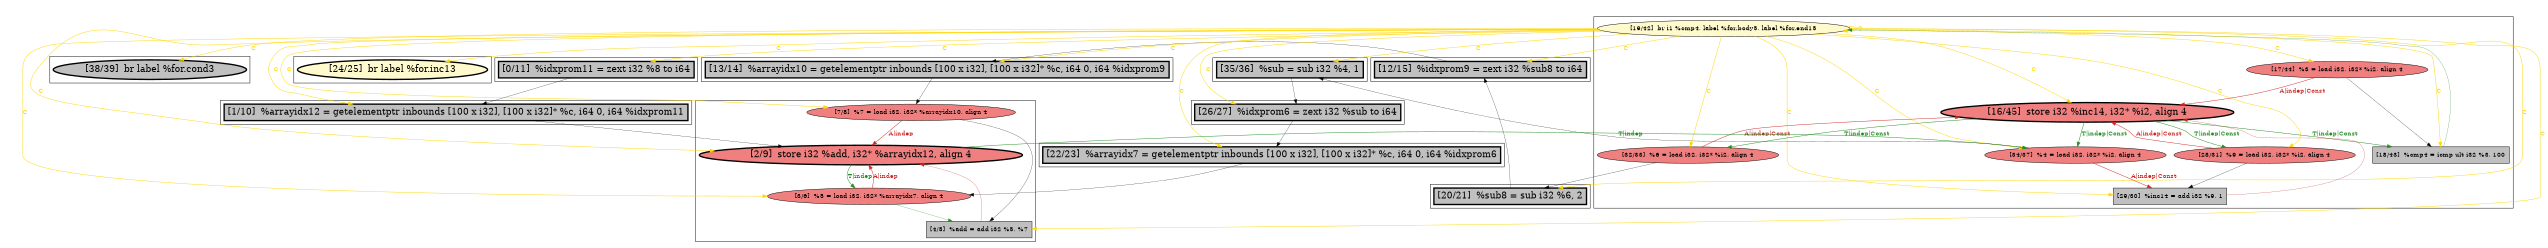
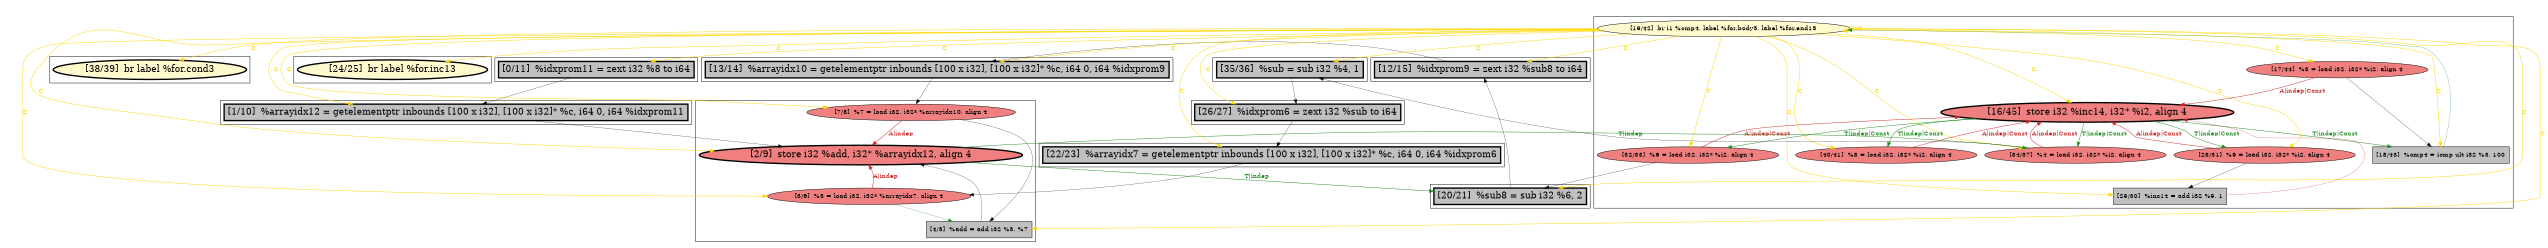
(150, 70) -> (150, 70)
none -> (1886, 155)
(847, 175) -> (1209, 178)
(2120, 175) -> (2031, 138)
(968, 179) -> (968, 179)
